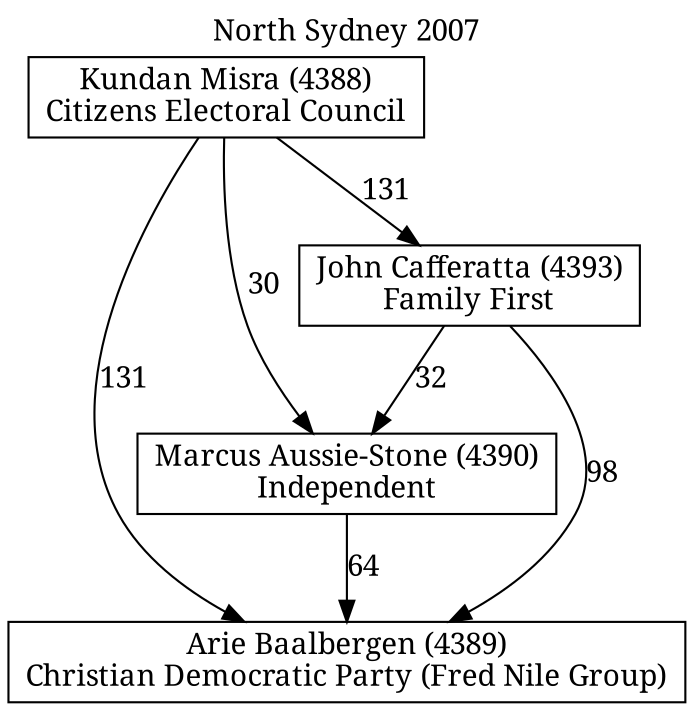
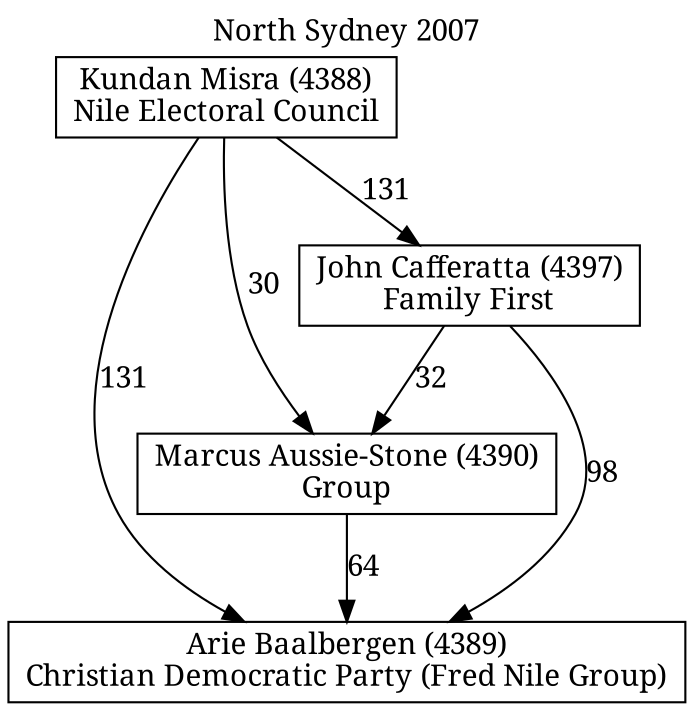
(226, 97) -> (226, 97)
(470, 286) -> (470, 286)
(347, 474) -> (347, 474)
